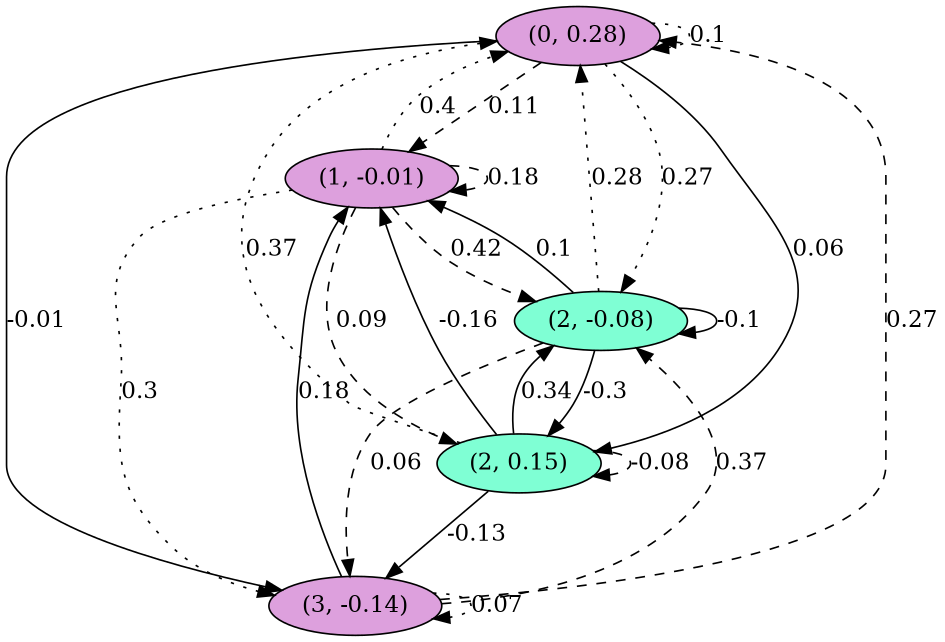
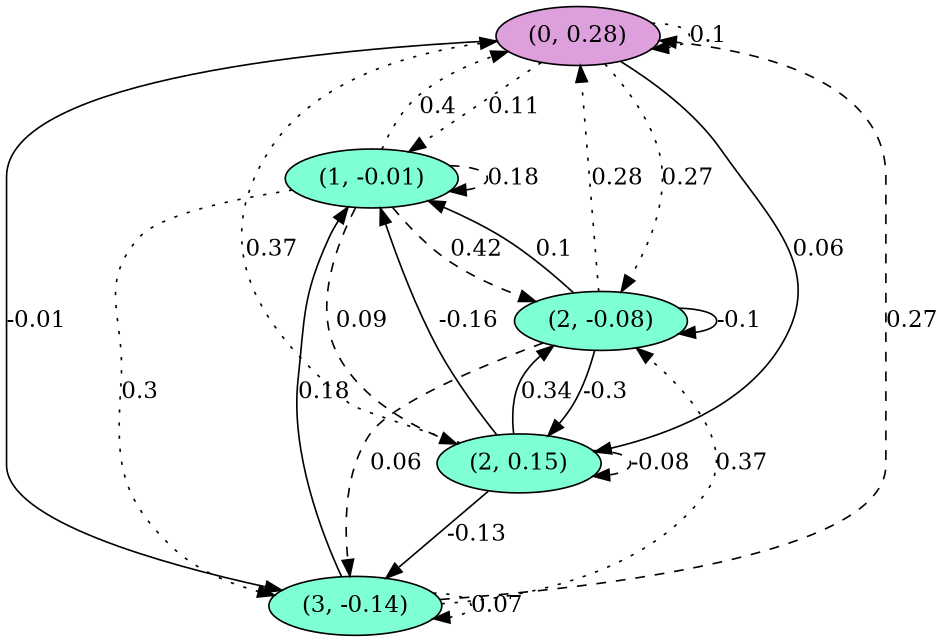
(482, 102) -> (482, 102)
(372, 178) -> (372, 178)
(657, 539) -> (657, 539)
(355, 606) -> (355, 606)
